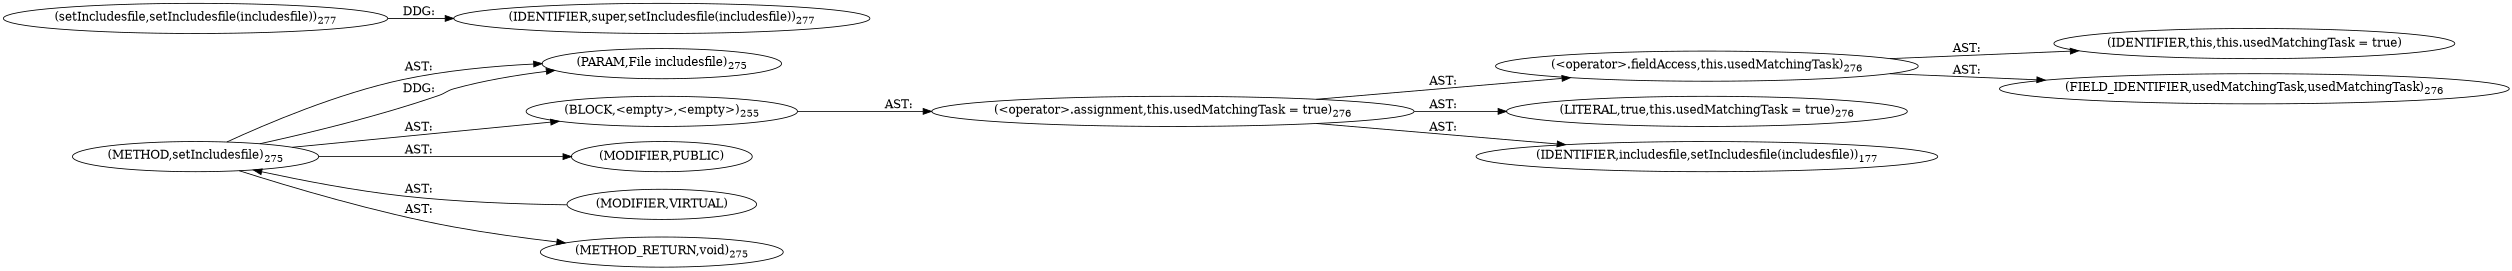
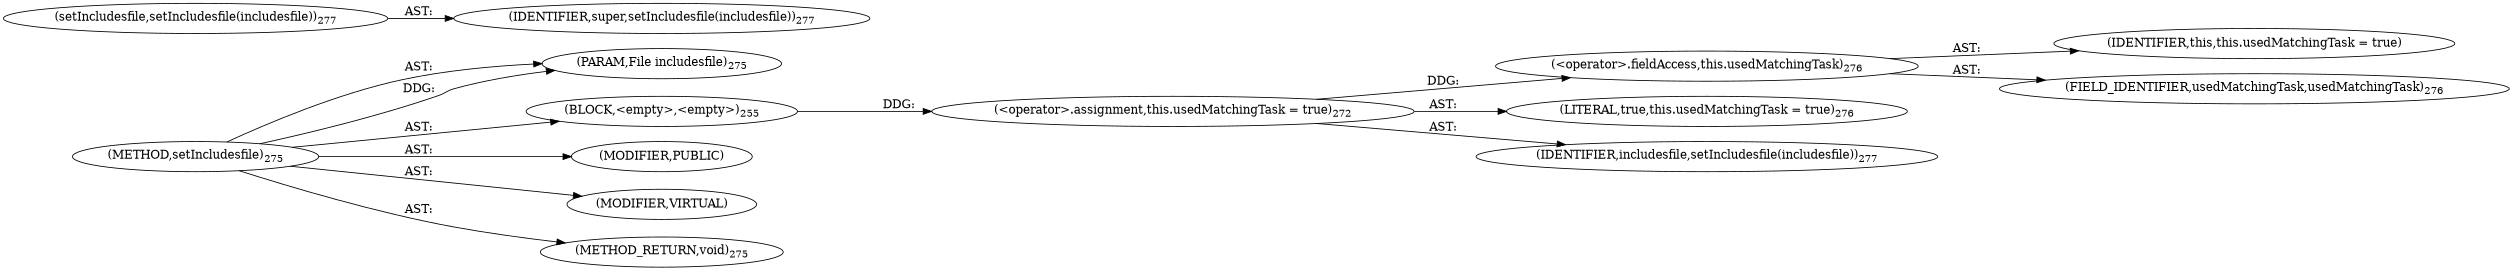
(421, 12) -> (421, 12)
(1445, 82) -> (1445, 82)
(901, 105) -> (901, 105)
(1342, 110) -> (1342, 110)
(1868, 155) -> (1868, 155)
(413, 197) -> (432, 181)
